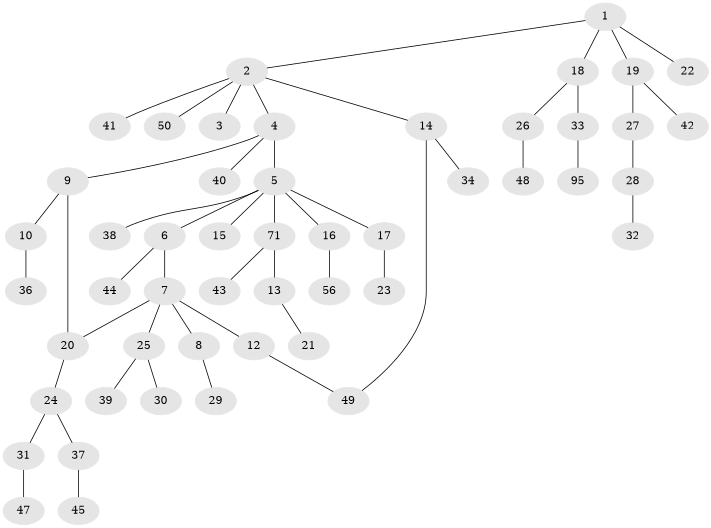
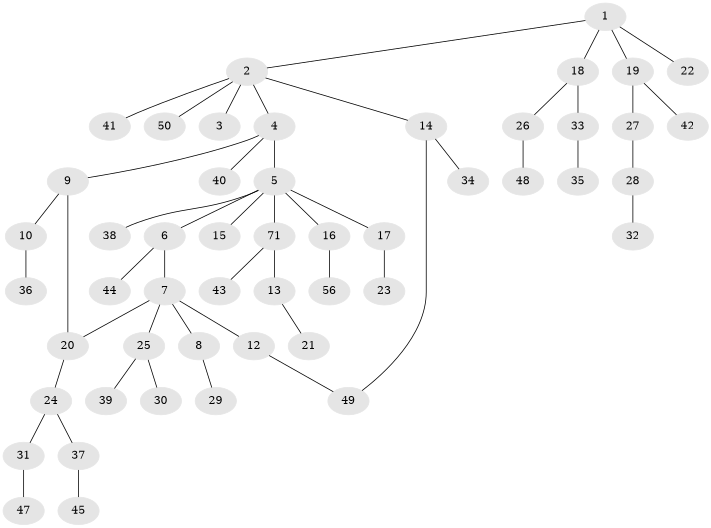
(578, 181) -> (578, 181)
